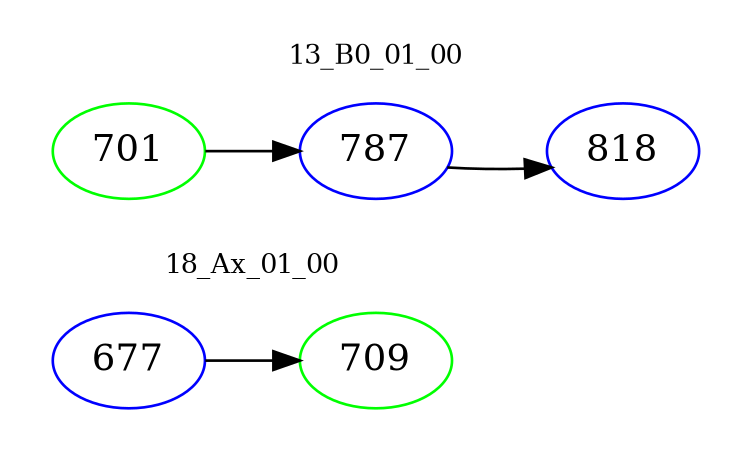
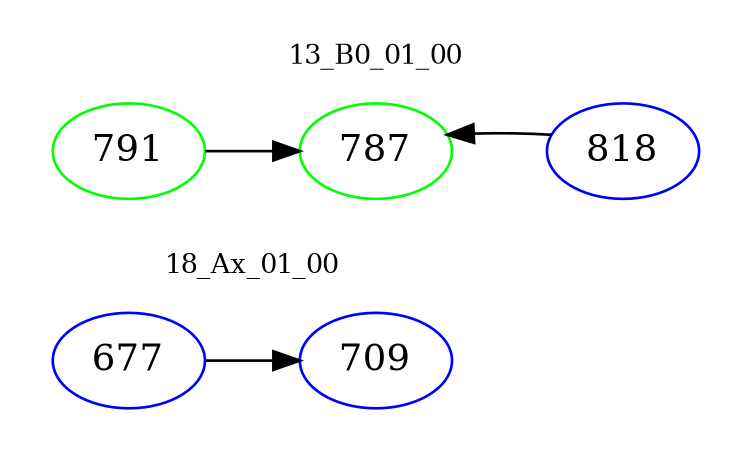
(129, 151) -> (129, 151)
(376, 151) -> (376, 151)
(486, 169) -> (513, 133)
(376, 361) -> (376, 361)
